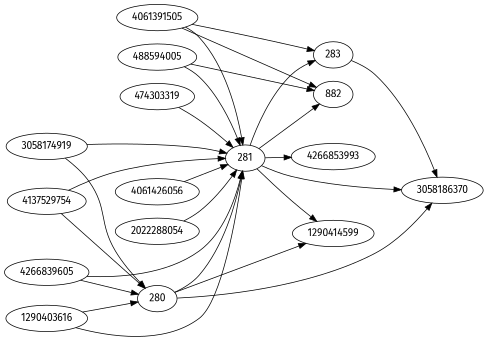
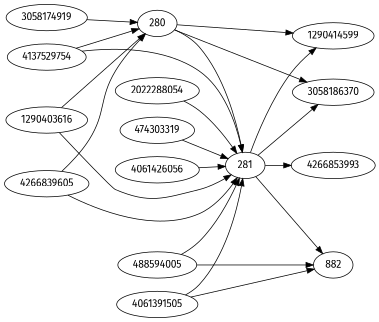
(333, 55) -> none
(153, 145) -> none
